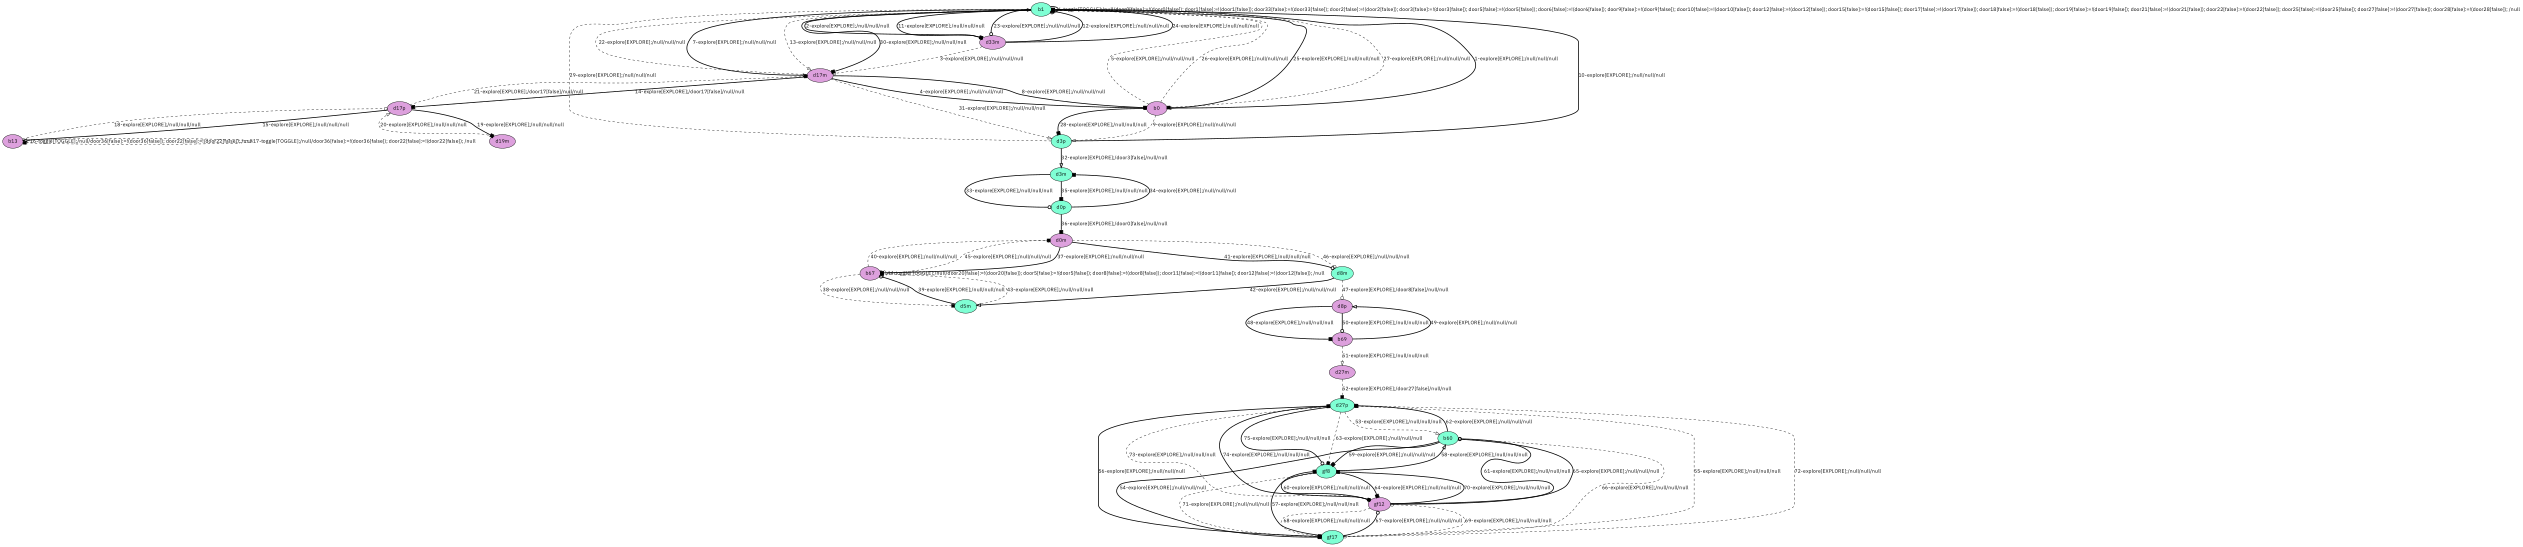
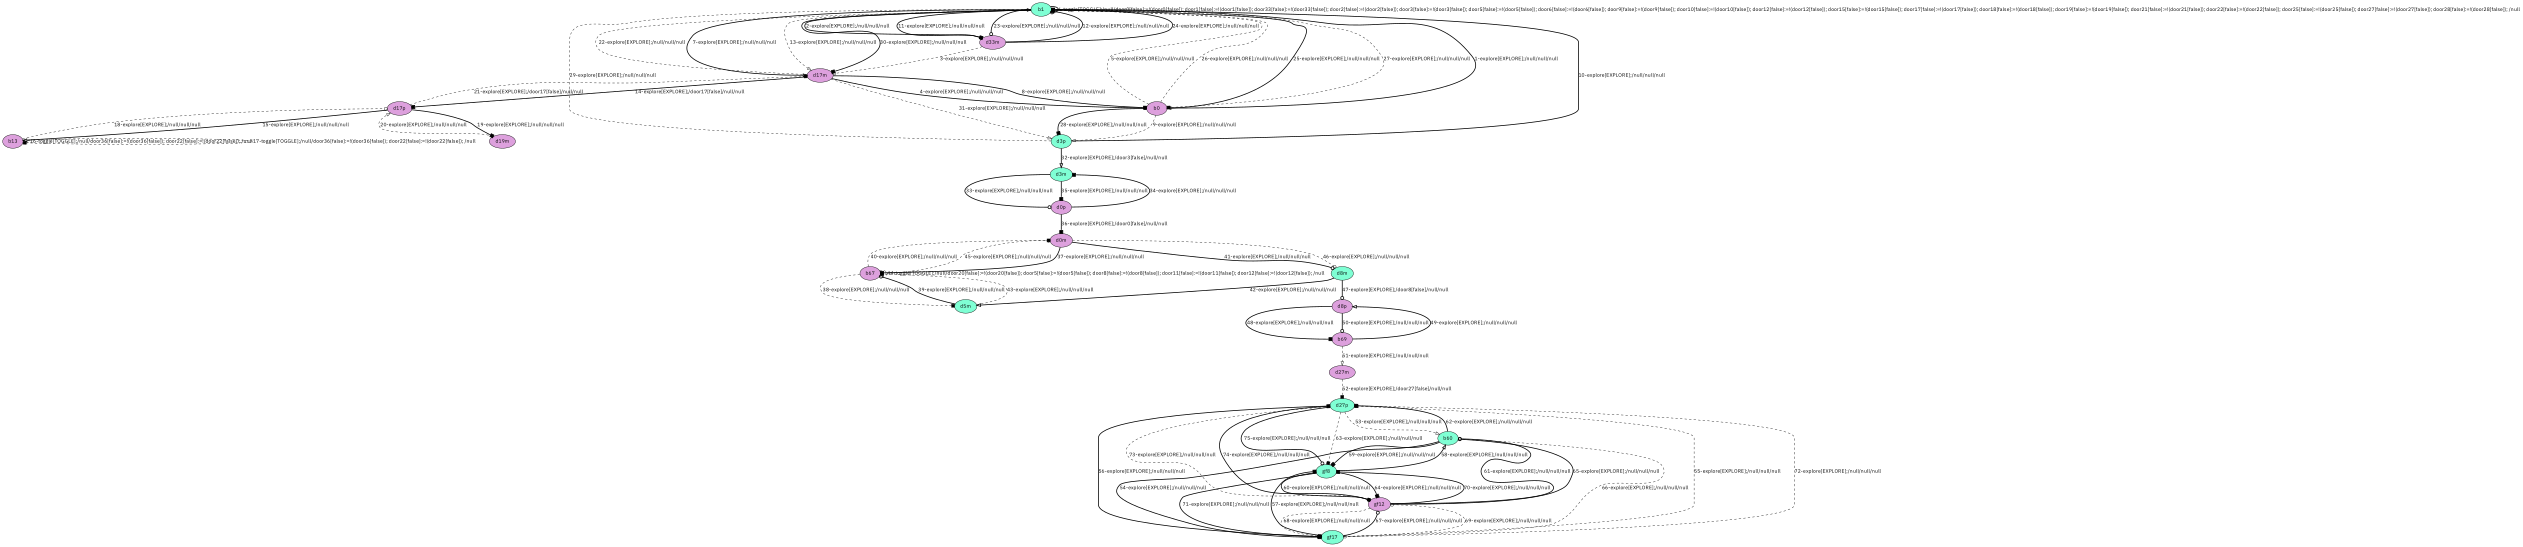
(1061, 207) -> (1061, 207)
(1342, 288) -> (1342, 288)
(1180, 506) -> (1180, 506)
